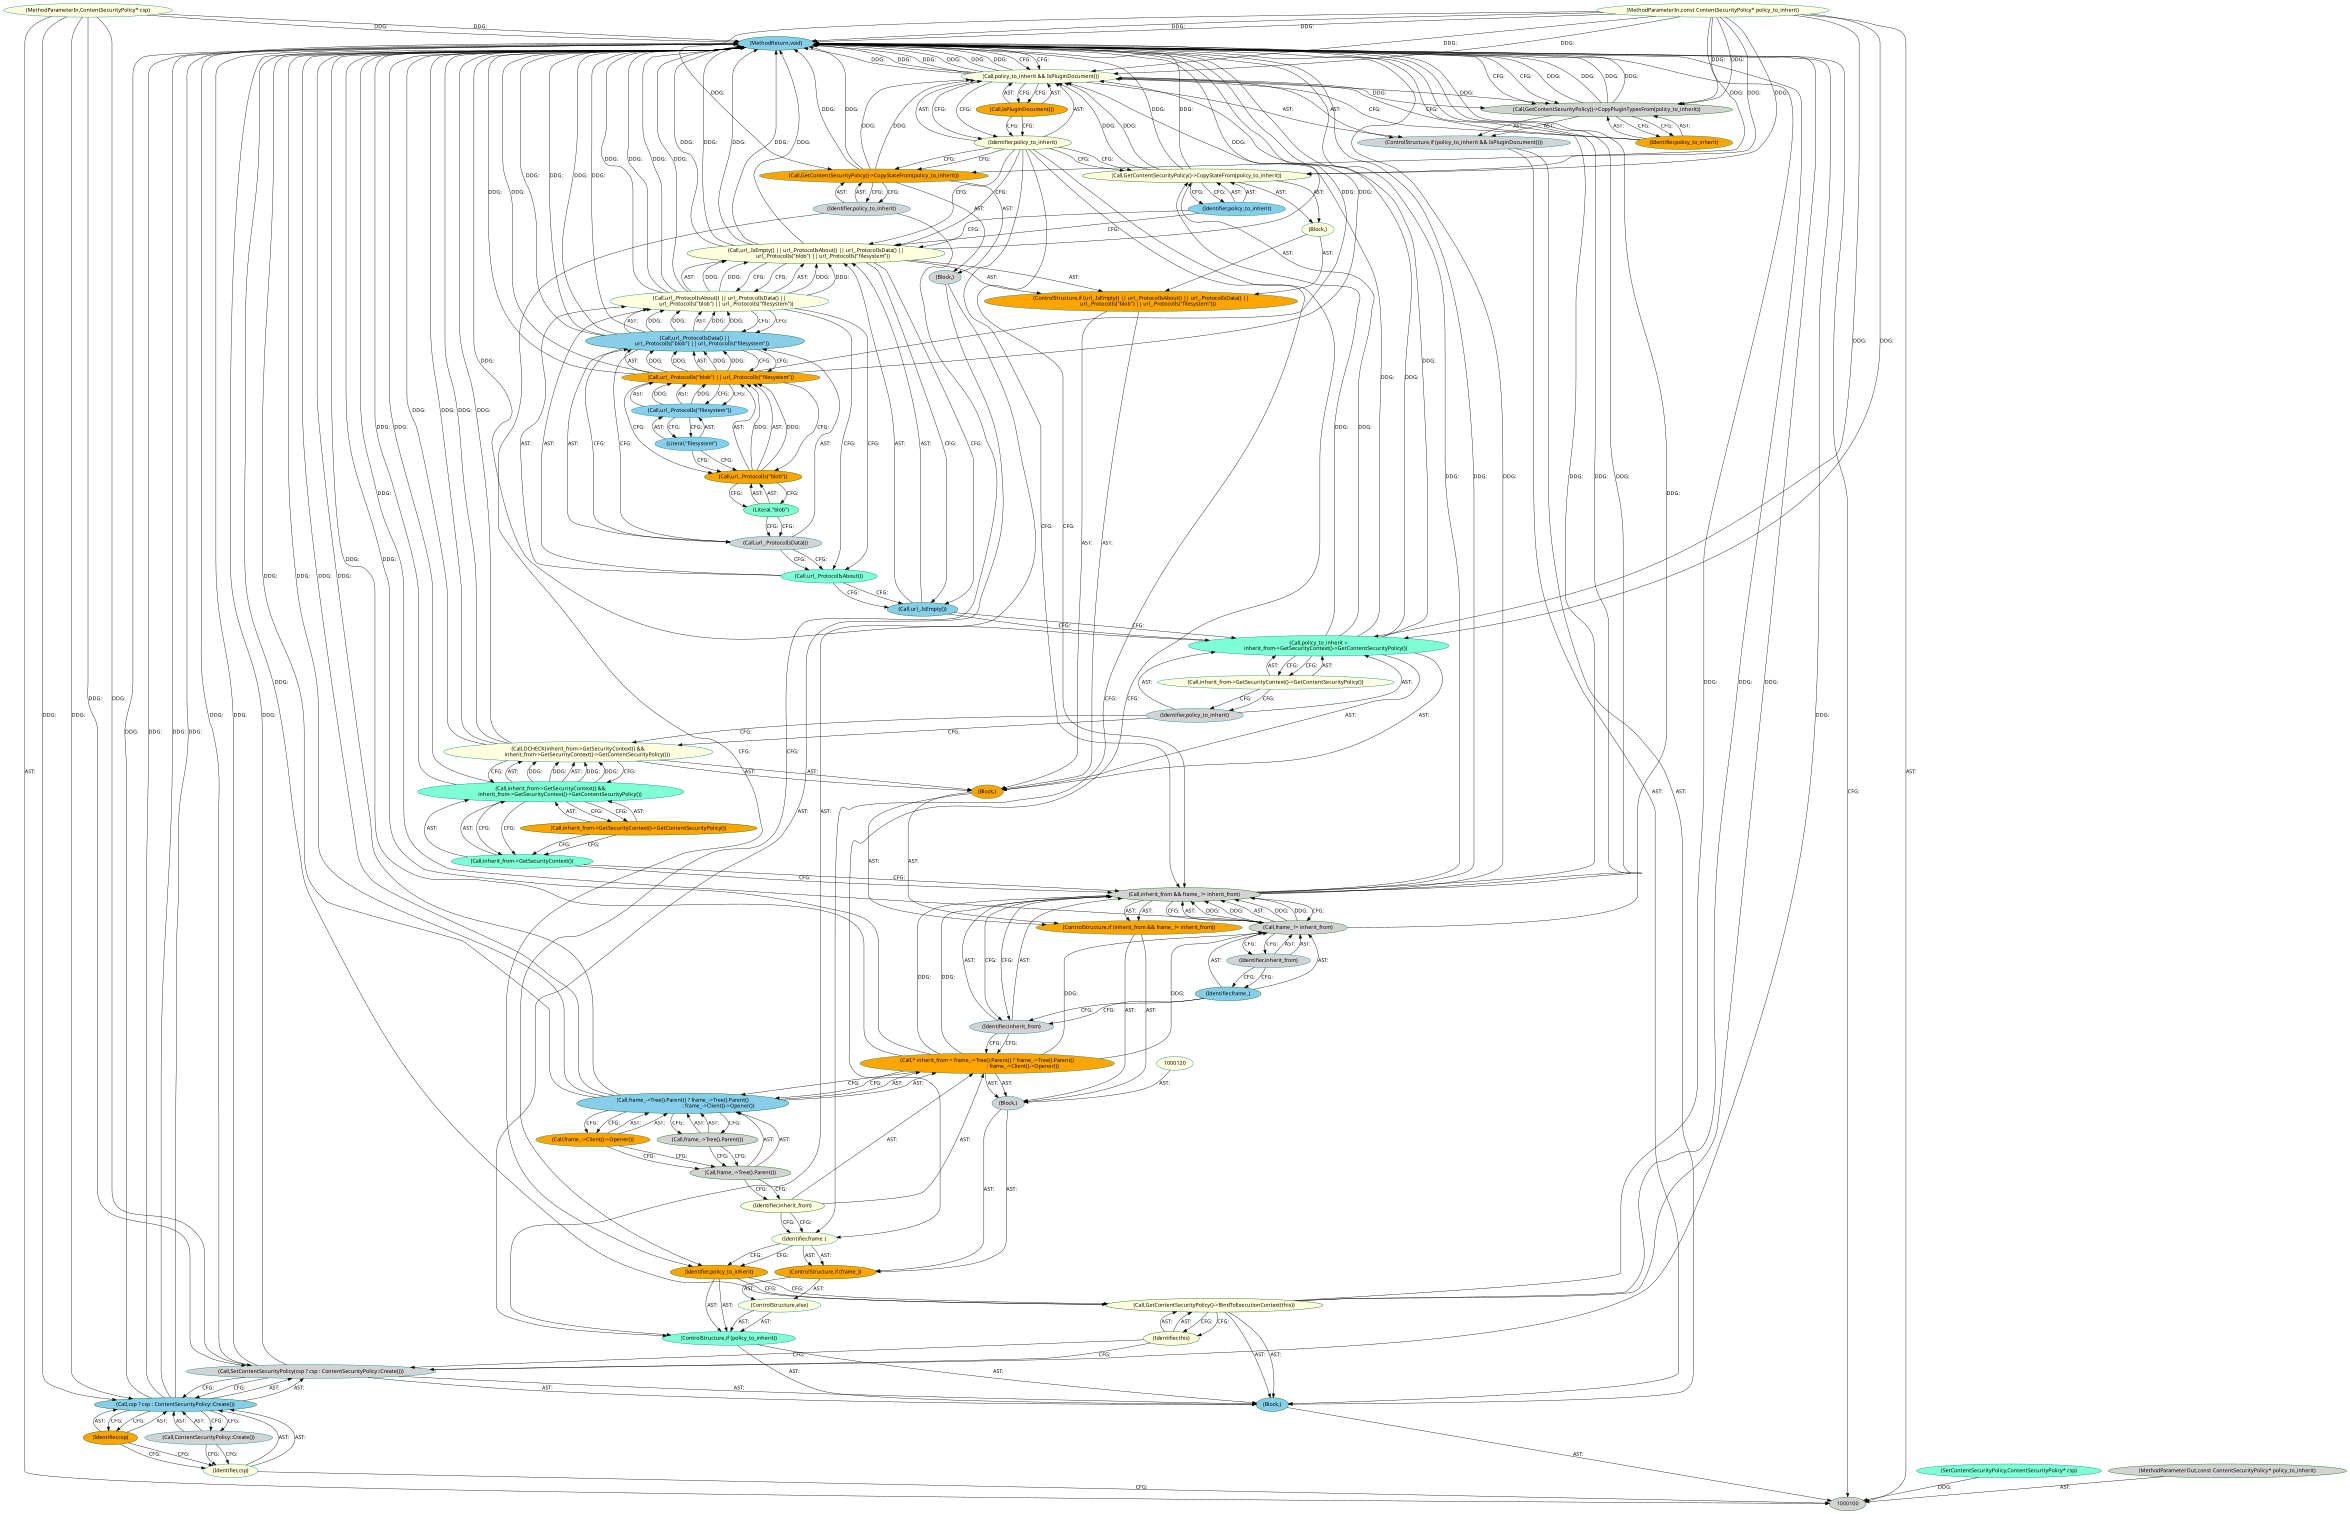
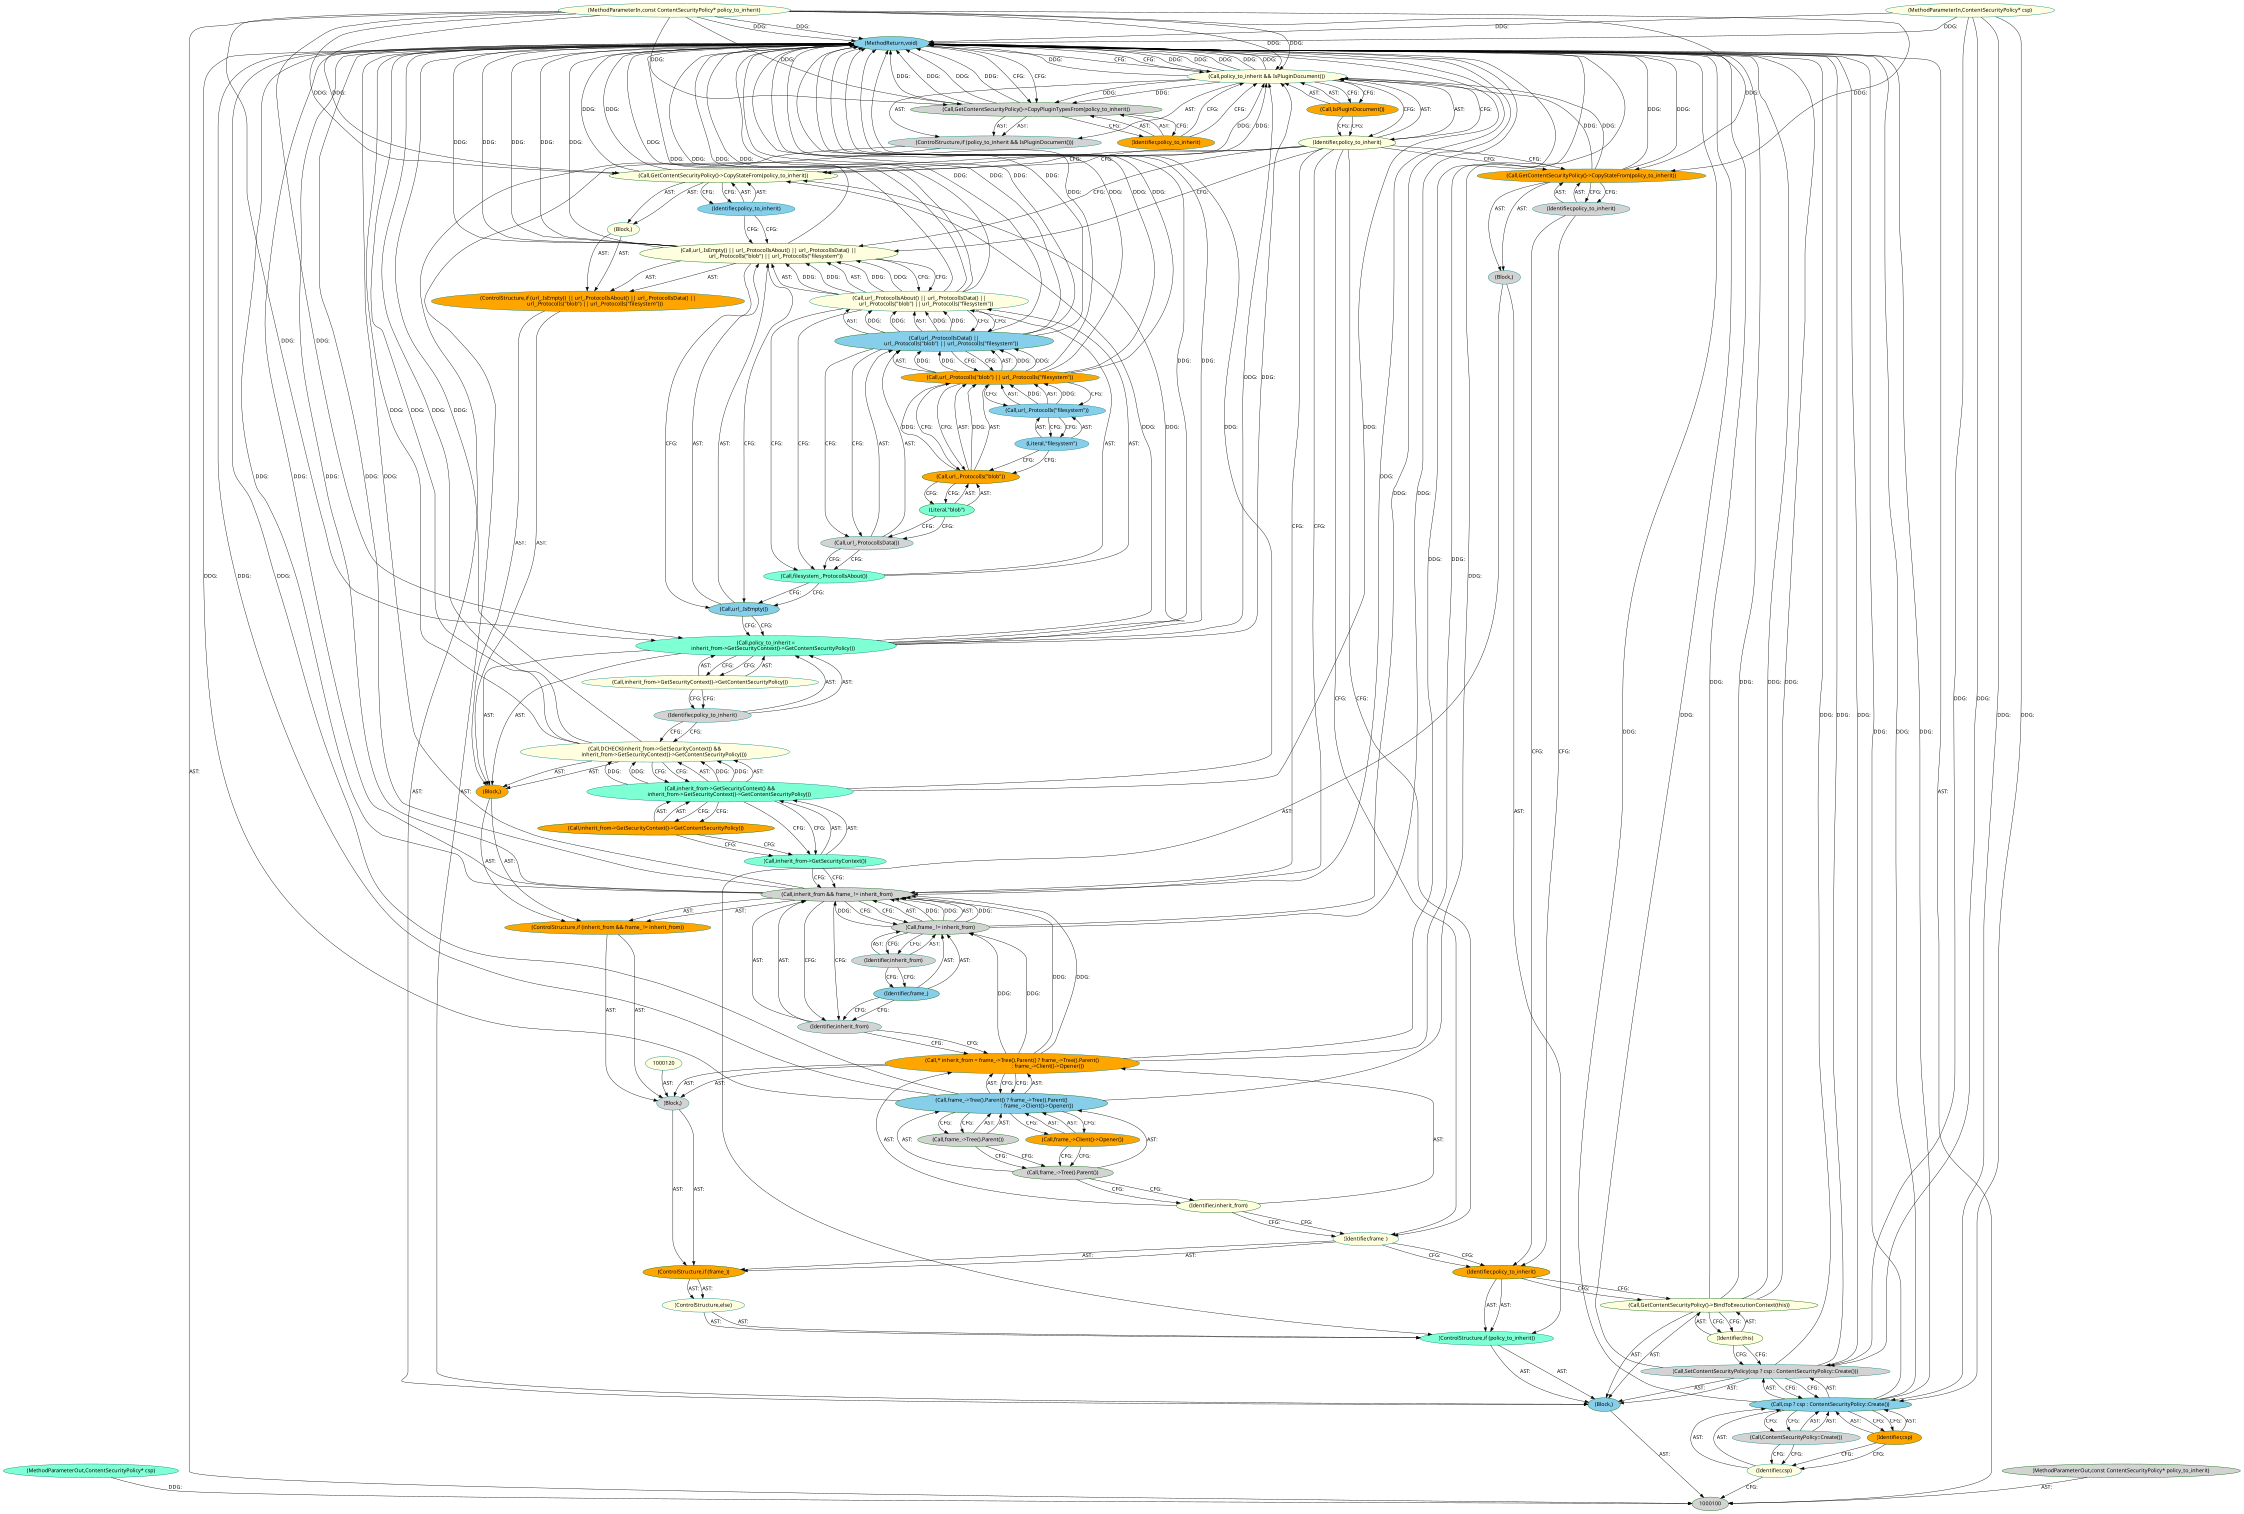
(1022, 110) -> (1353, 110)
(829, 576) -> (824, 576)
(1854, 792) -> (1944, 792)
(2009, 1471) -> (91, 1471)
(191, 1483) -> none
